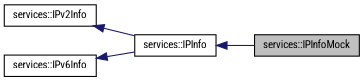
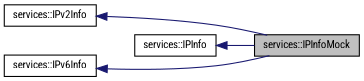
(119, 32) -> (188, 22)
(121, 54) -> (189, 68)
